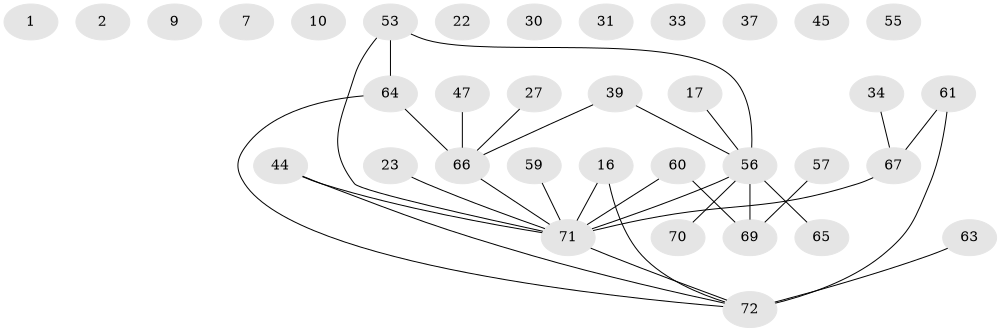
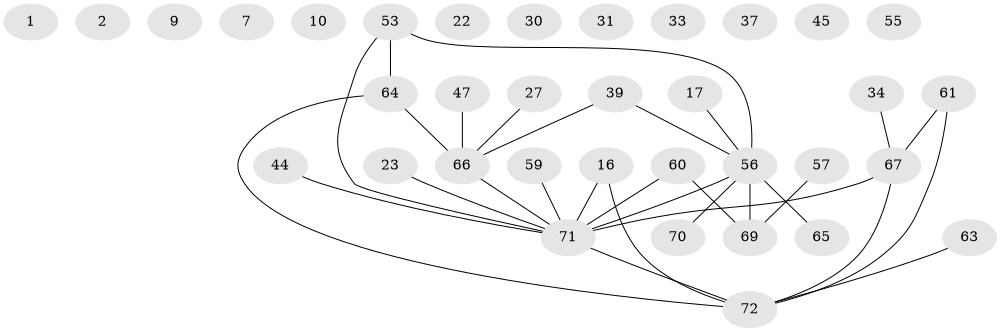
(511, 249) -> (852, 261)
